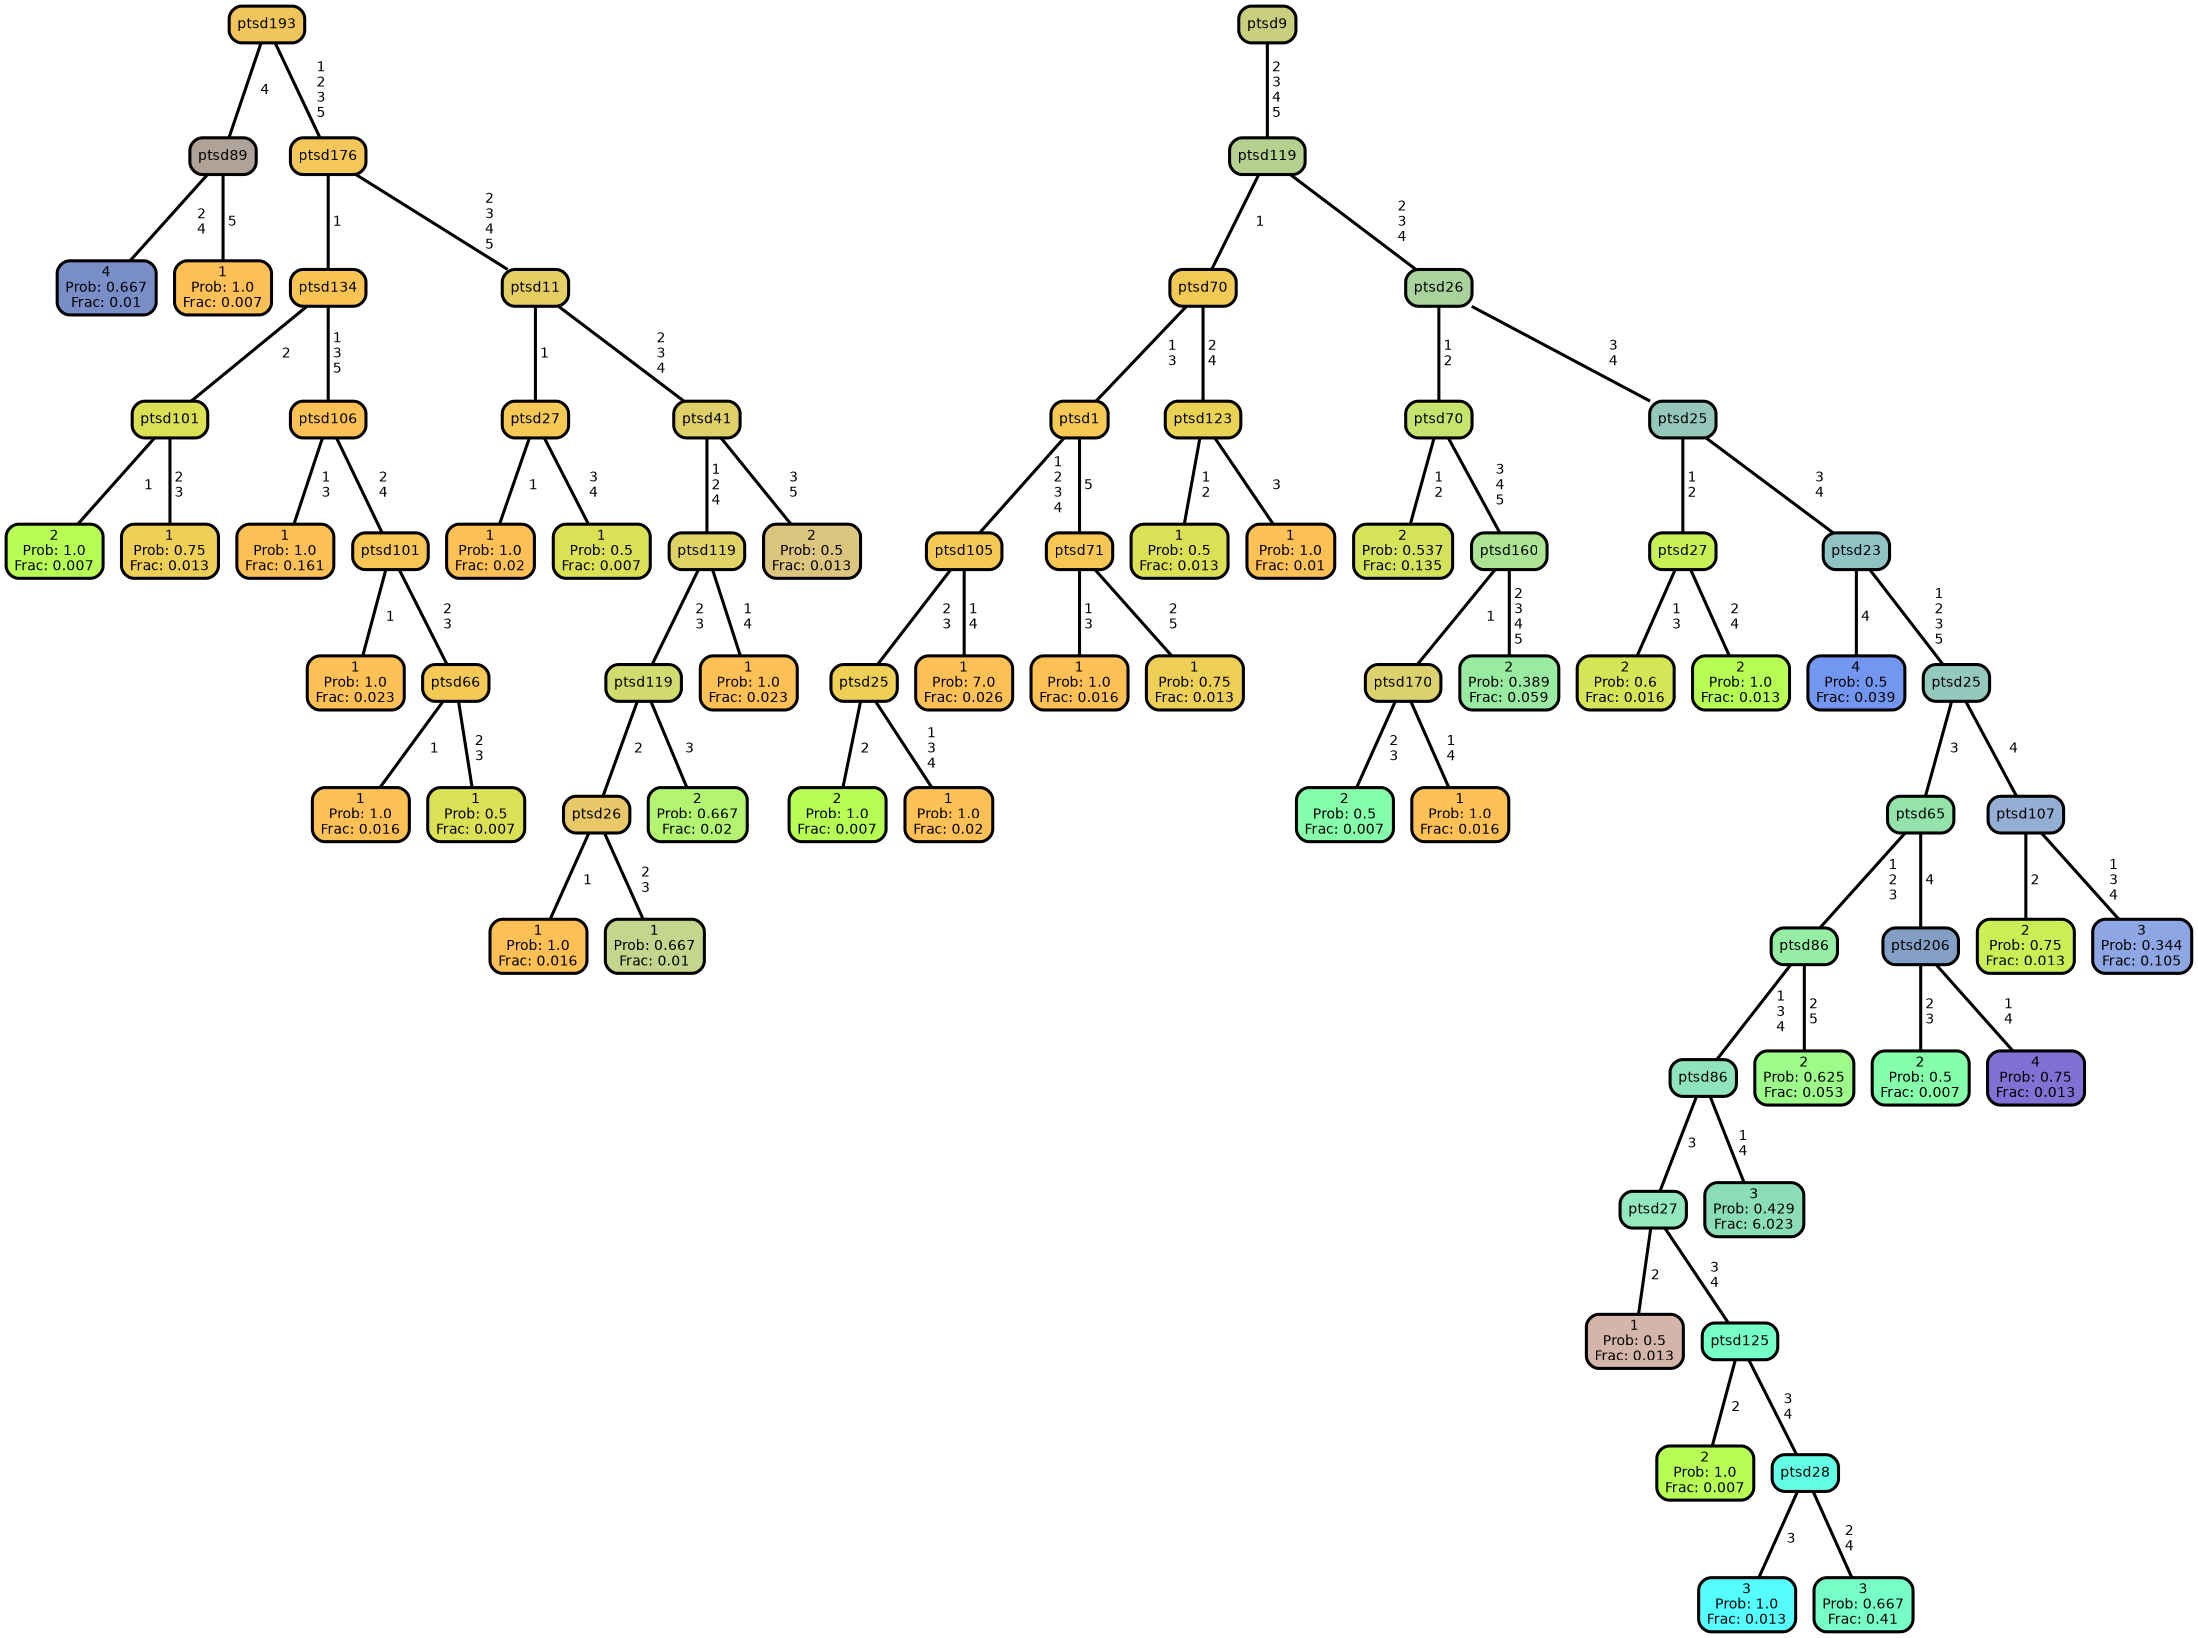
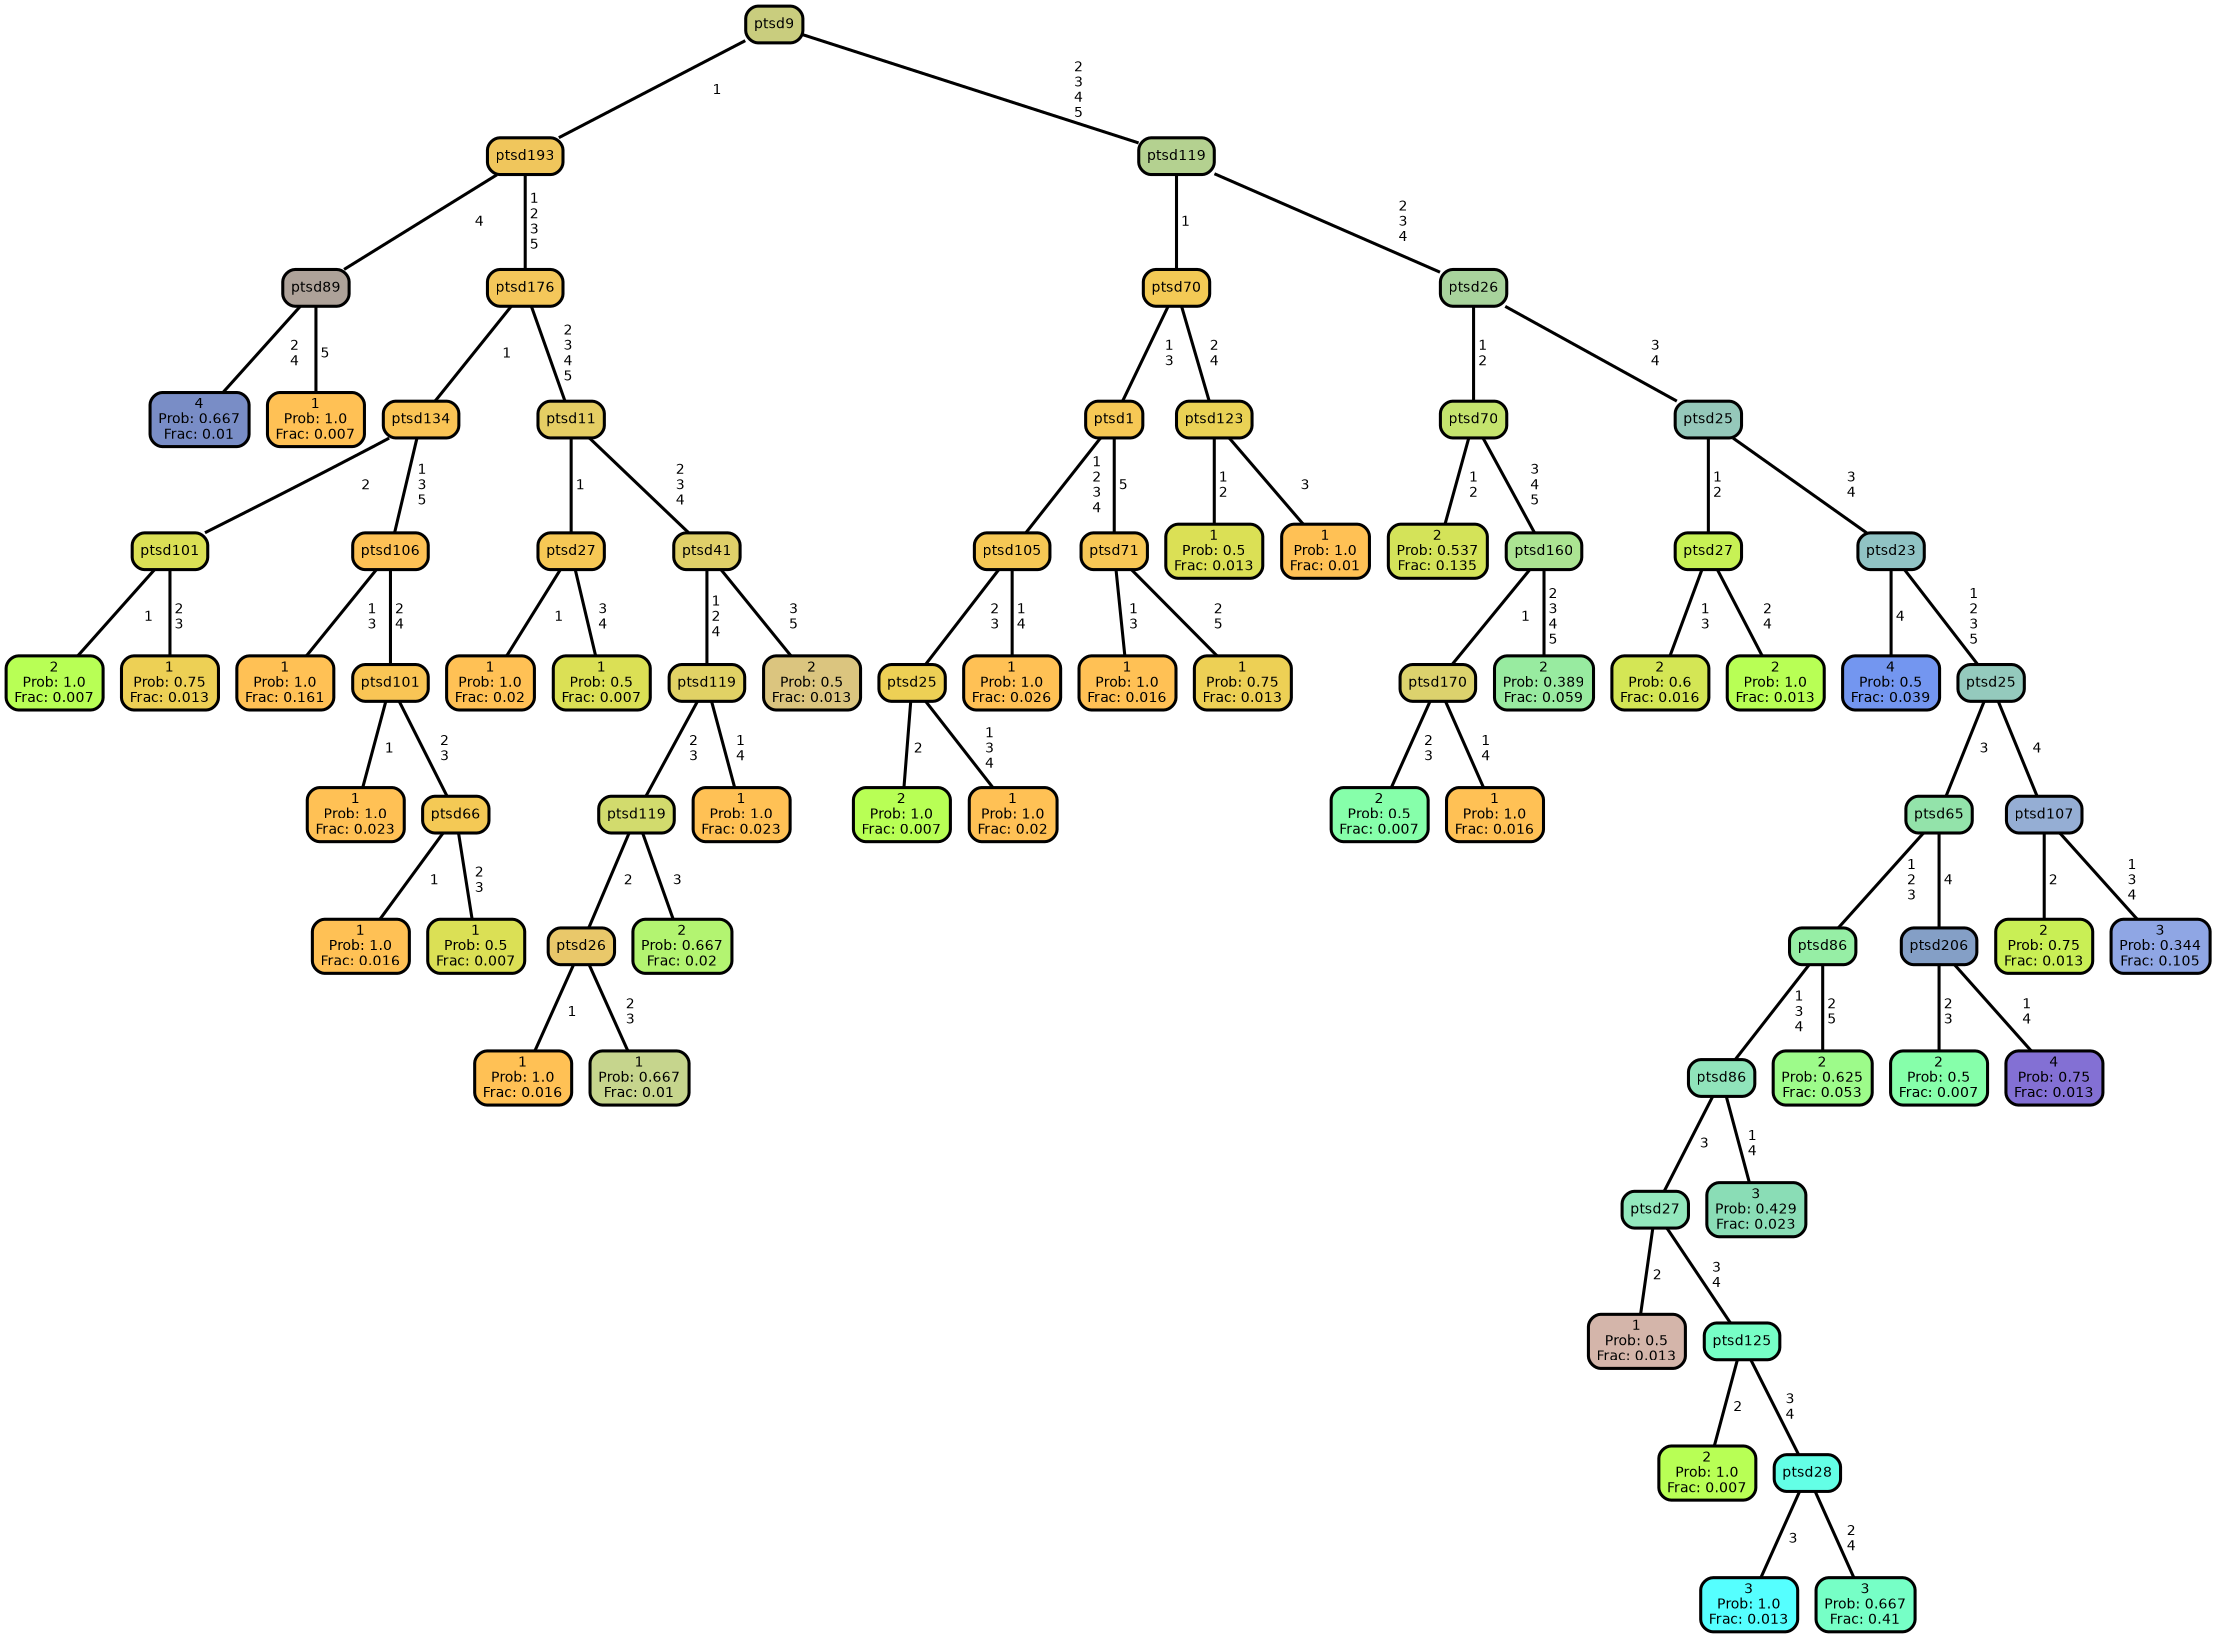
none -> (652, 89)
(964, 683) -> (1012, 683)
(1754, 1210) -> (1756, 1210)
